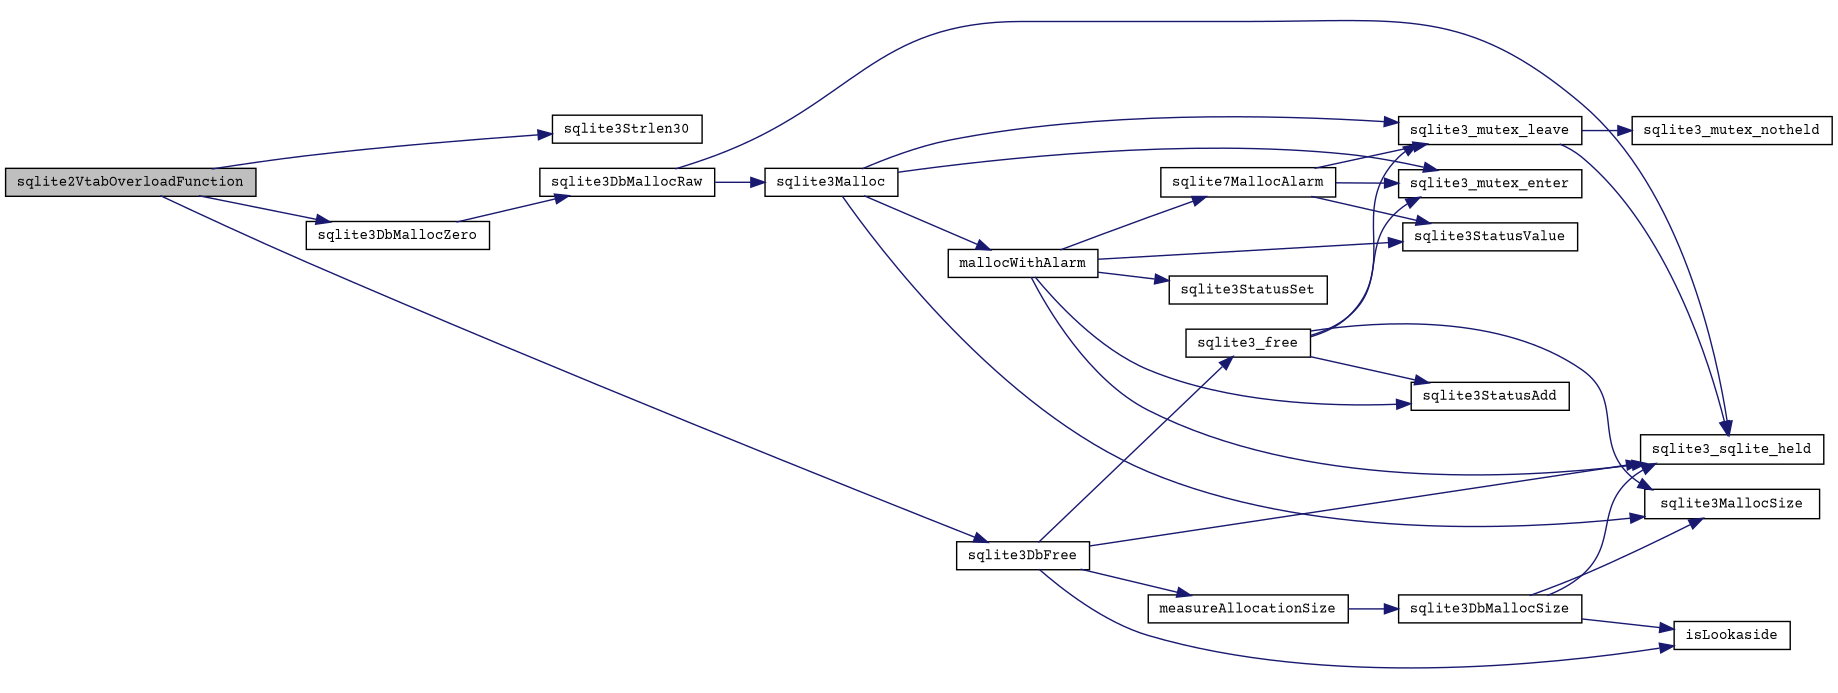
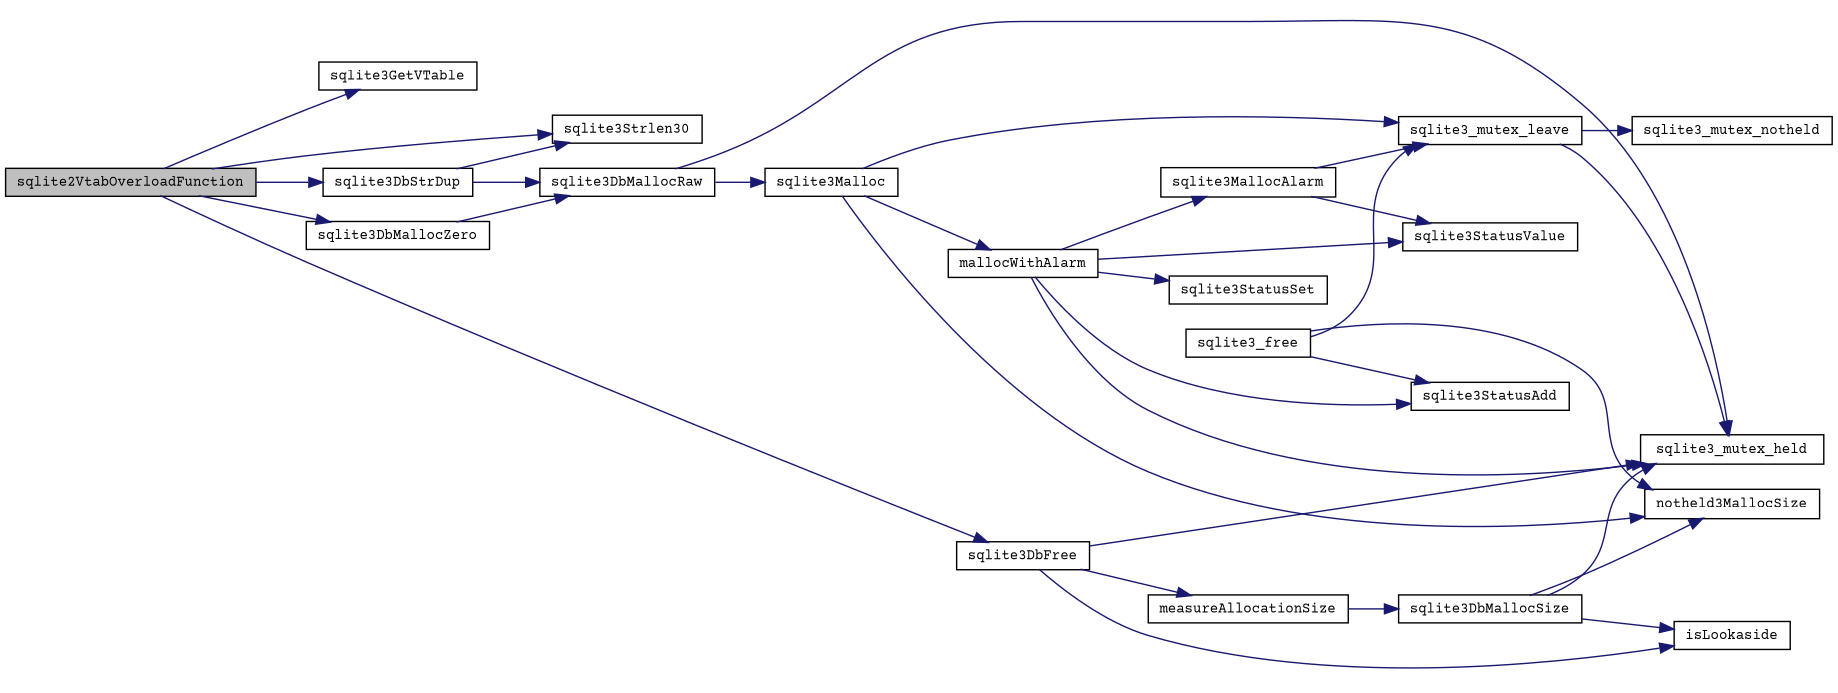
none -> (398, 76)
none -> (398, 182)
(1248, 182) -> (1248, 182)
(1490, 184) -> none
(1732, 449) -> (1732, 449)
(1135, 450) -> none
(1732, 504) -> (1732, 504)
